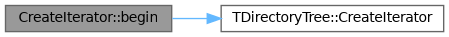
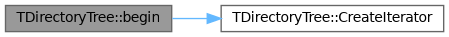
(89, 19) -> (89, 19)
